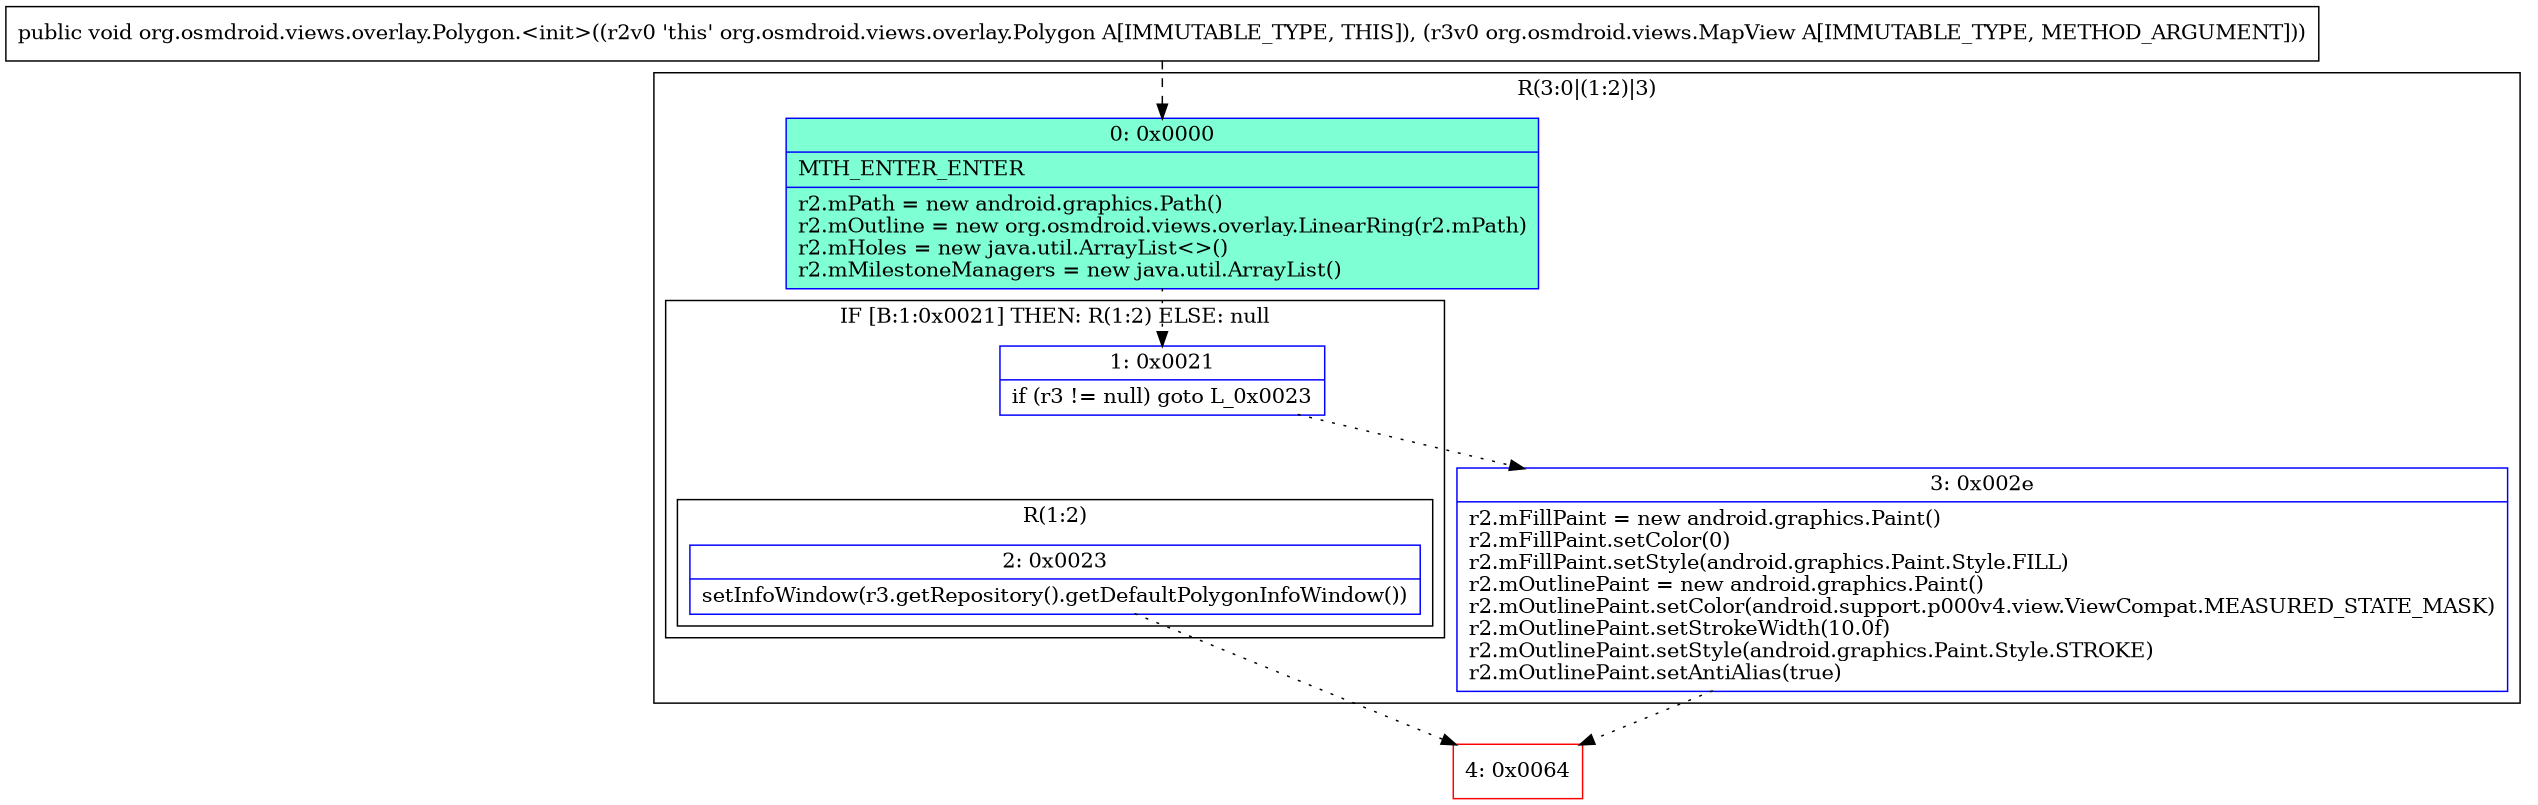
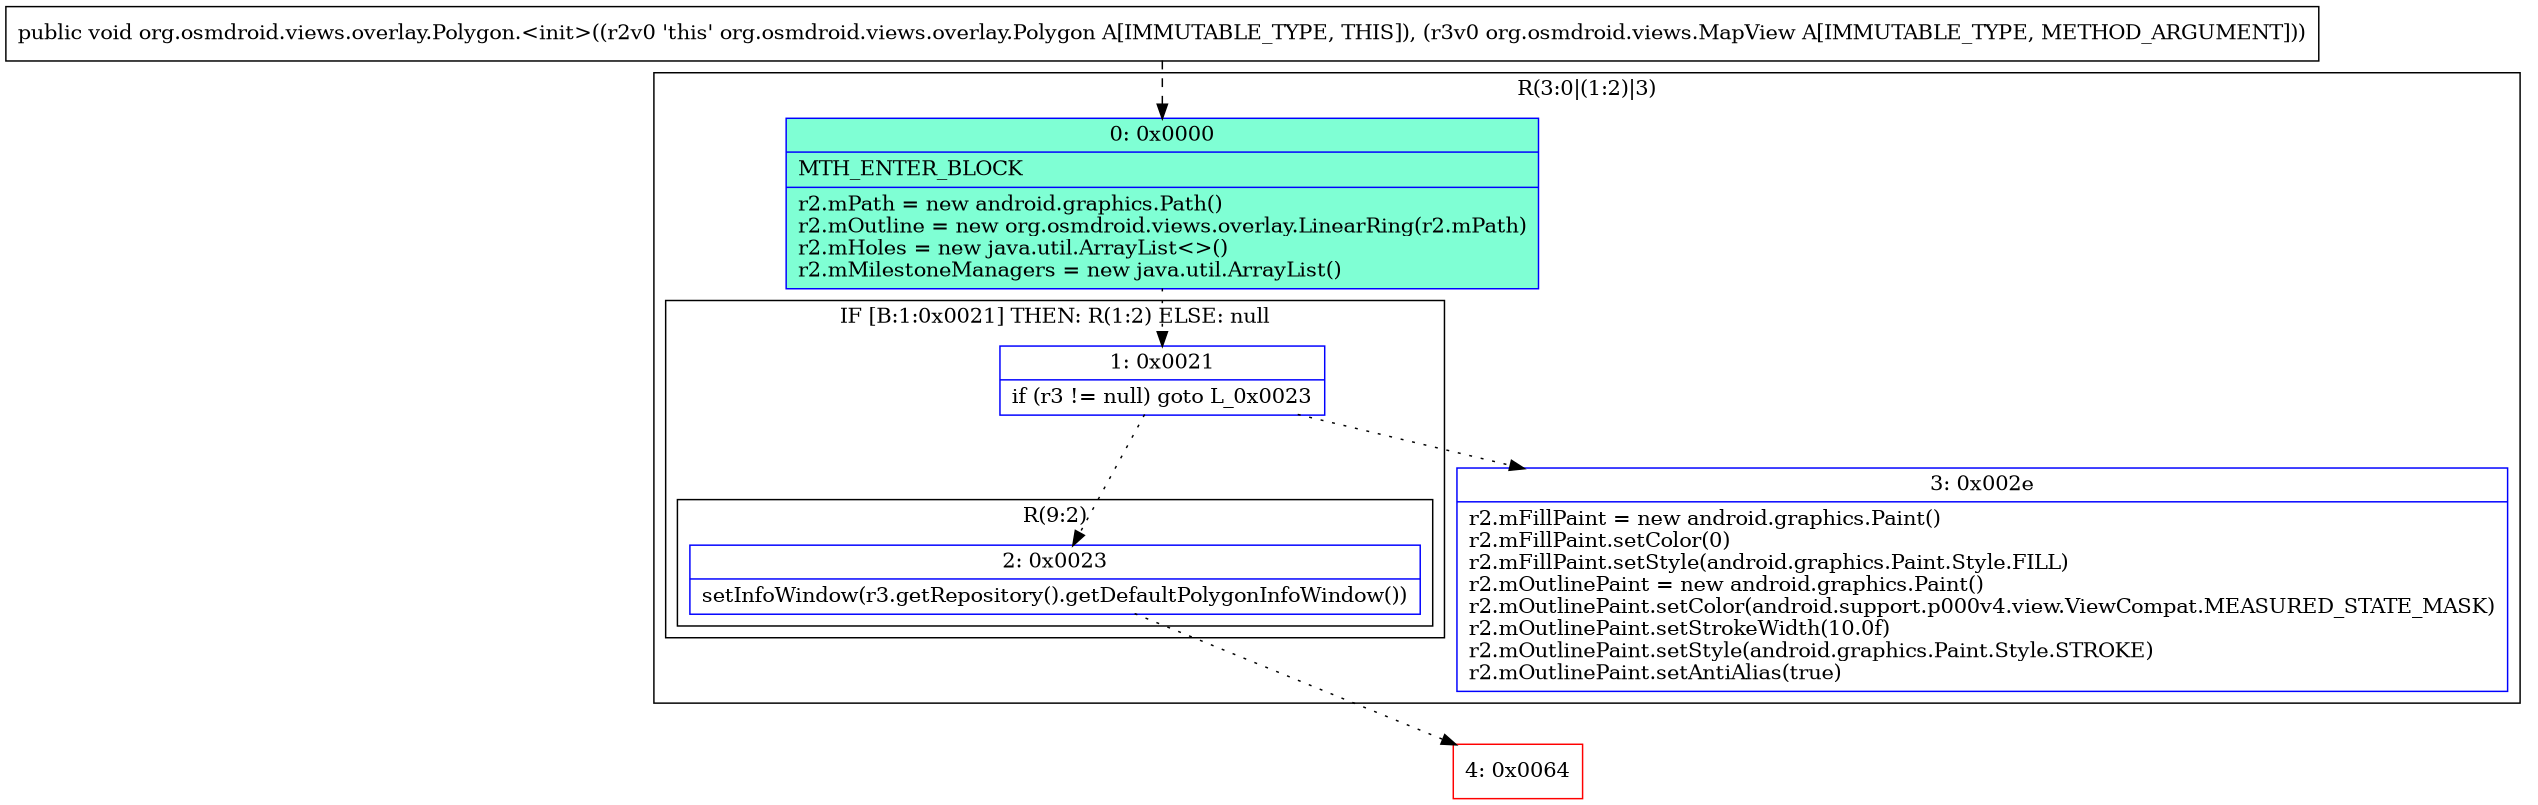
(911, 169) -> (911, 169)
none -> (1112, 474)
(1055, 517) -> (1055, 517)
(1653, 715) -> none
